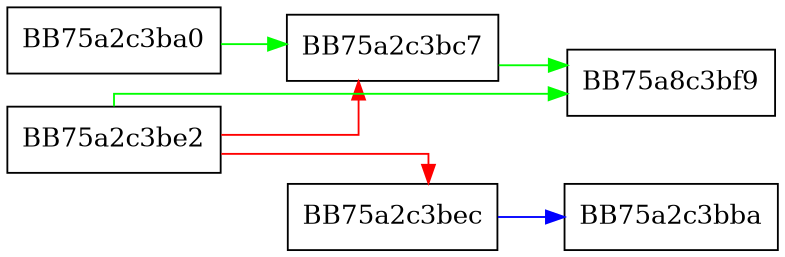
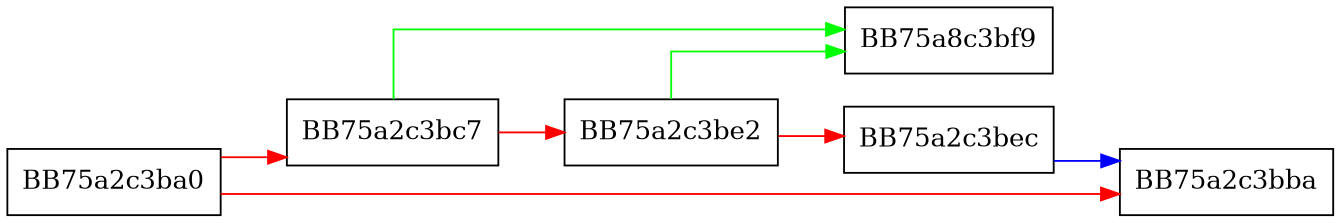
(244, 44) -> (244, 157)
(308, 135) -> (522, 132)
none -> (661, 194)
